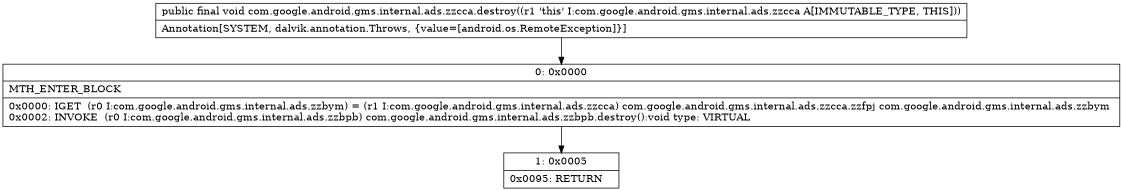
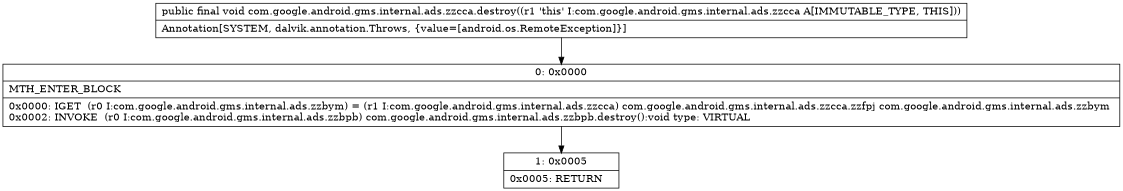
(561, 179) -> (561, 179)
